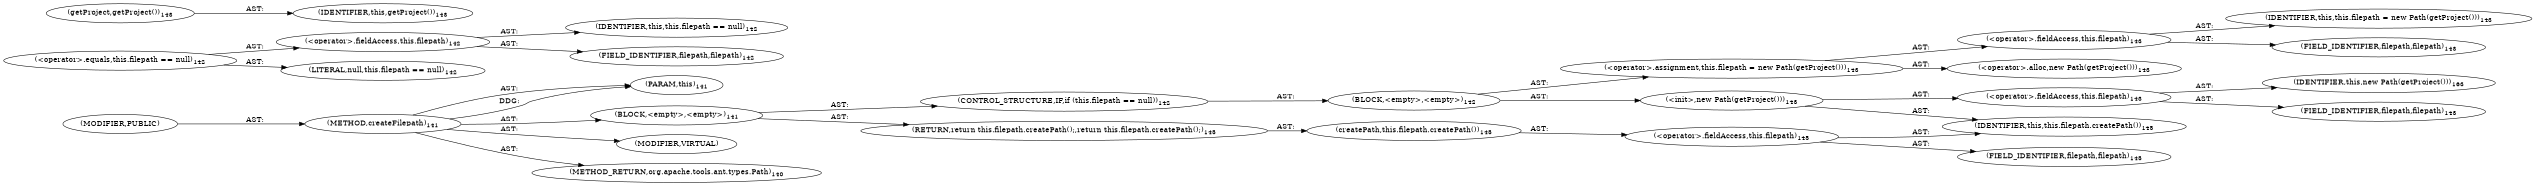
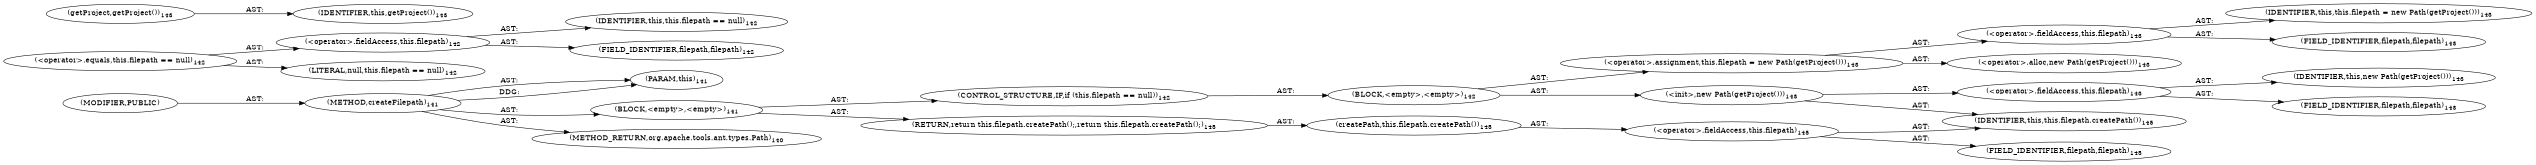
(2458, 82) -> (2458, 77)
(677, 144) -> none
